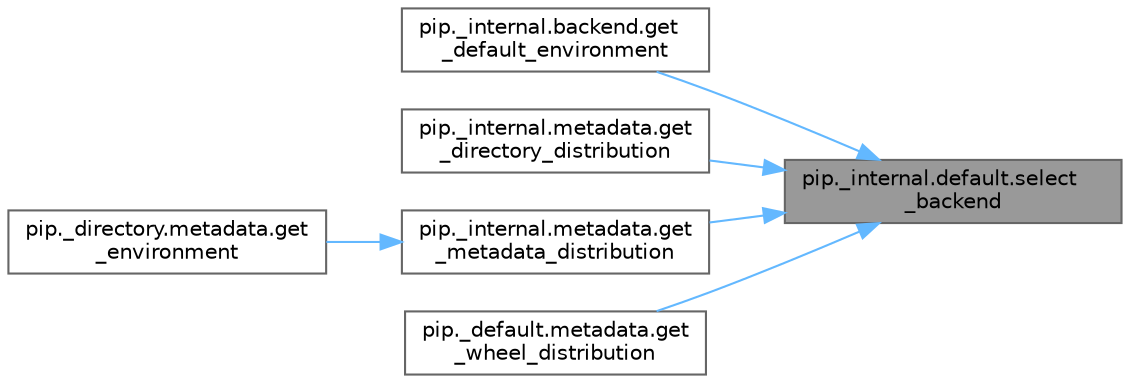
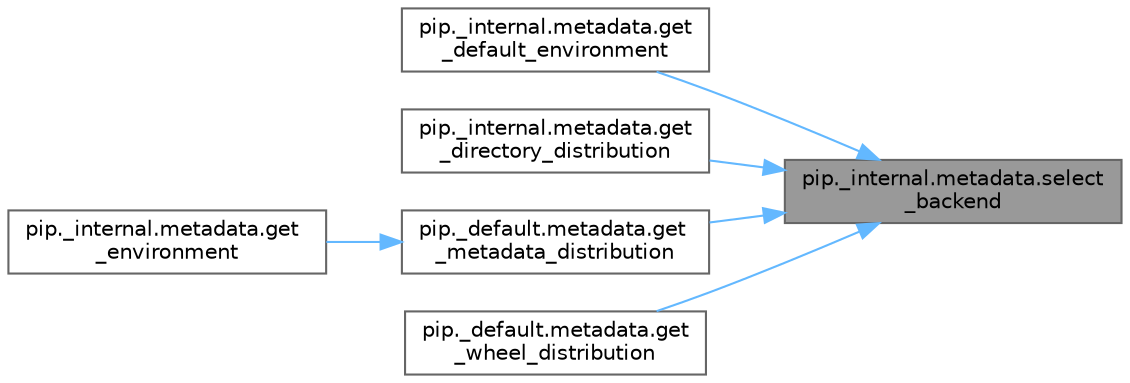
(556, 40) -> (556, 40)
(953, 191) -> (953, 191)
(167, 242) -> (167, 242)
(556, 242) -> (556, 242)
